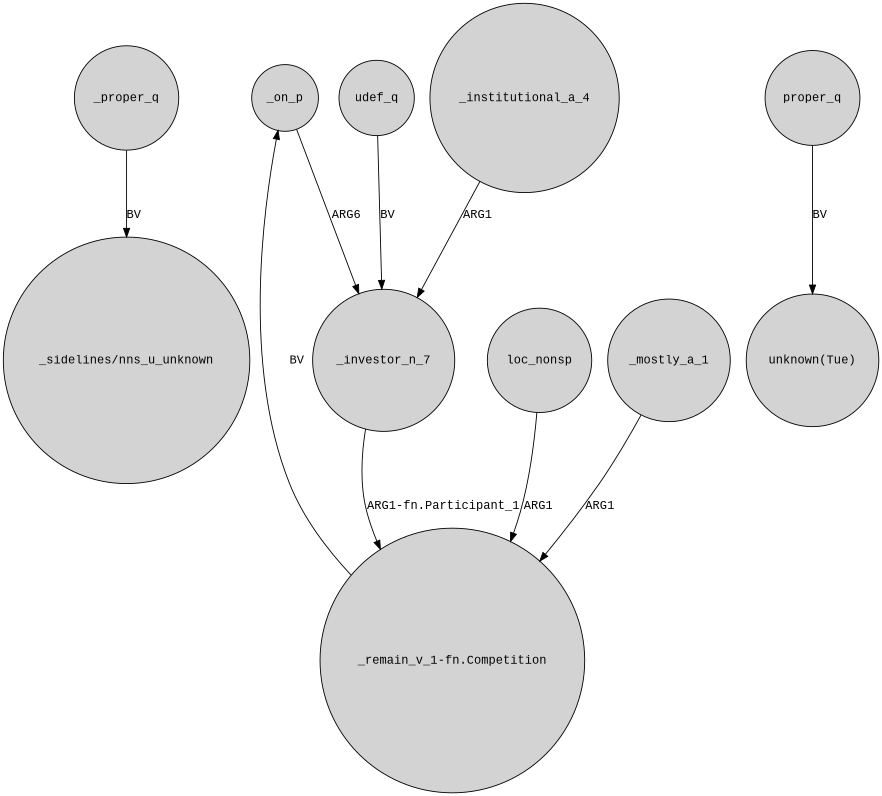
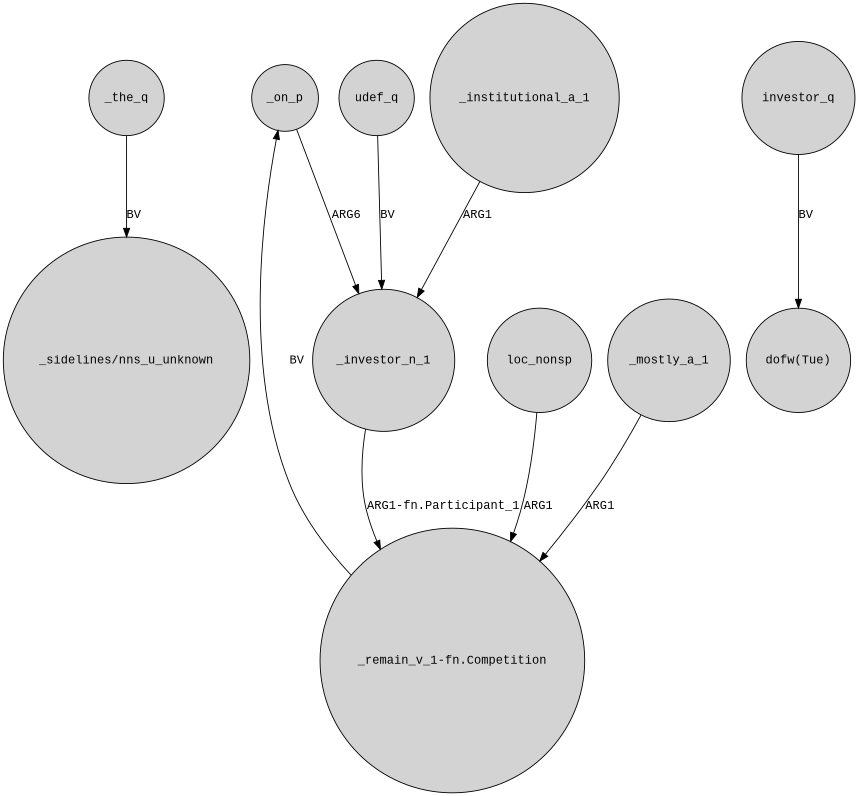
(127, 98) -> (127, 98)
(525, 98) -> (525, 98)
(813, 98) -> (798, 98)
(384, 360) -> (384, 360)
(813, 360) -> (798, 360)
